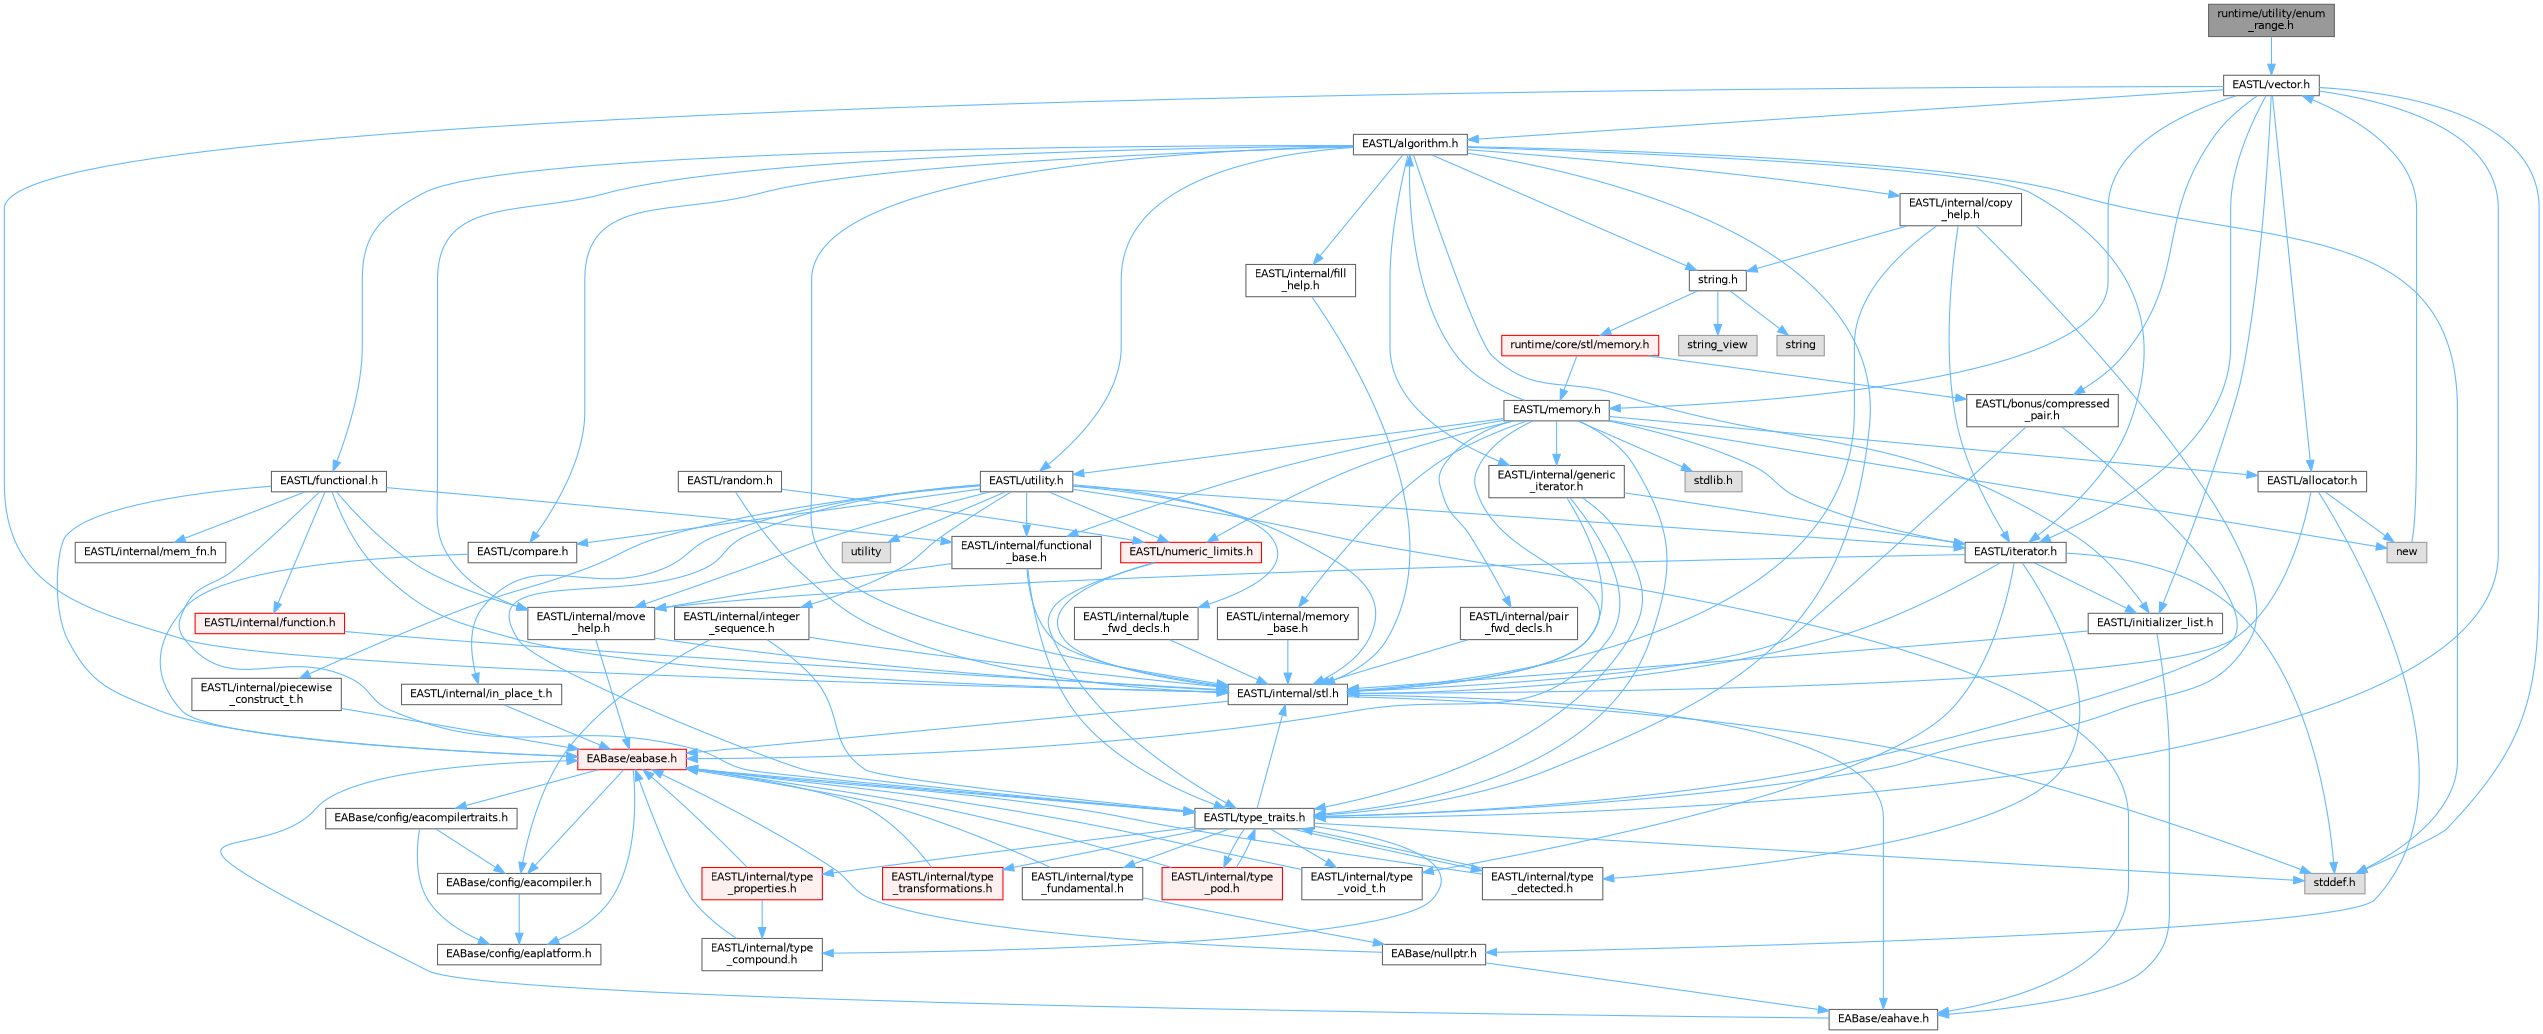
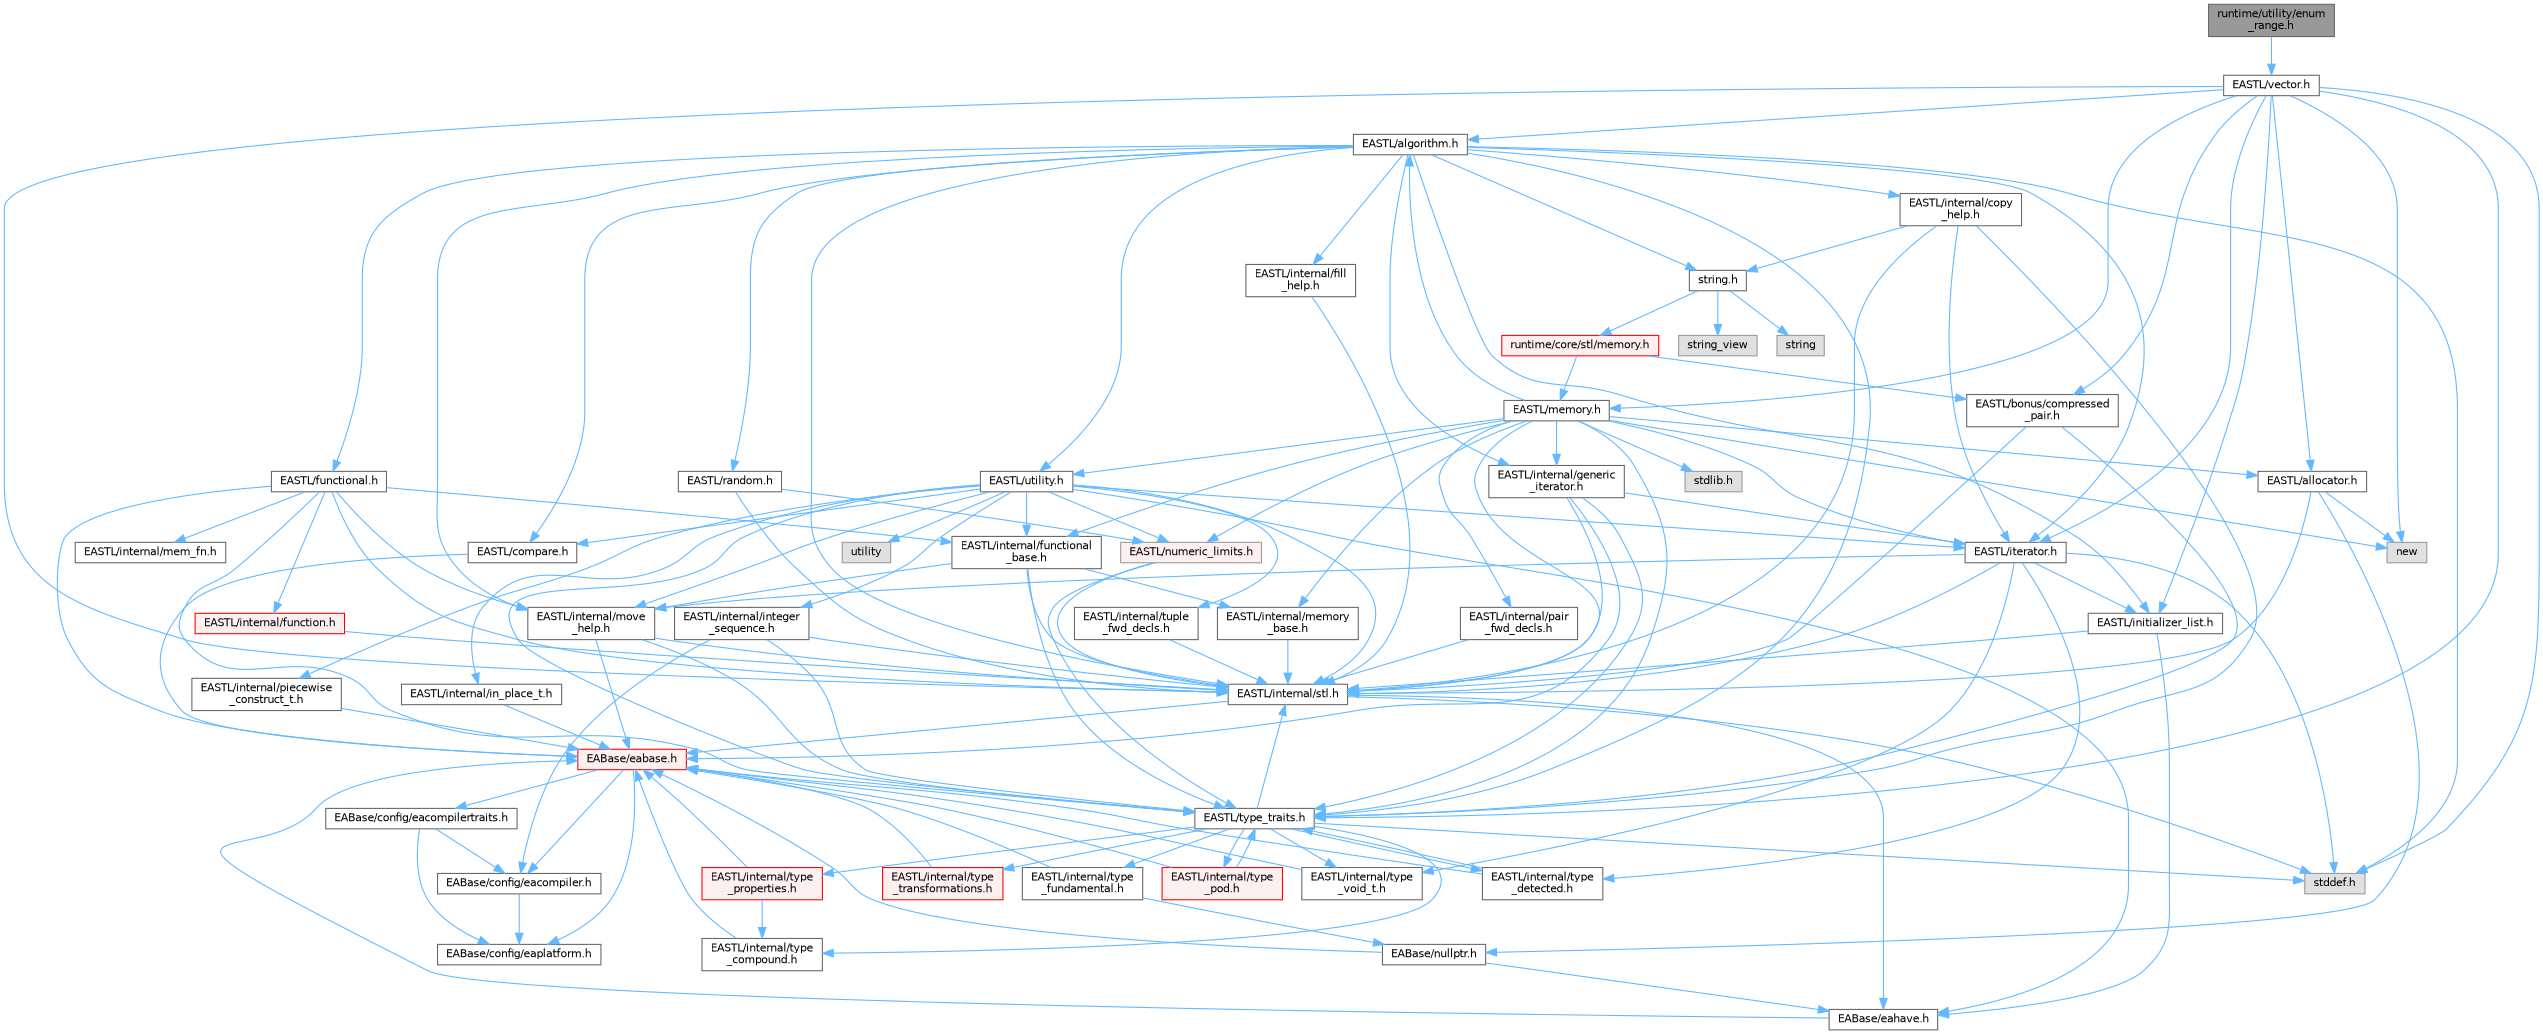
none -> (788, 200)
(2417, 308) -> (2397, 288)
(1191, 553) -> (1191, 553)
none -> (1152, 587)
(935, 790) -> (835, 766)
